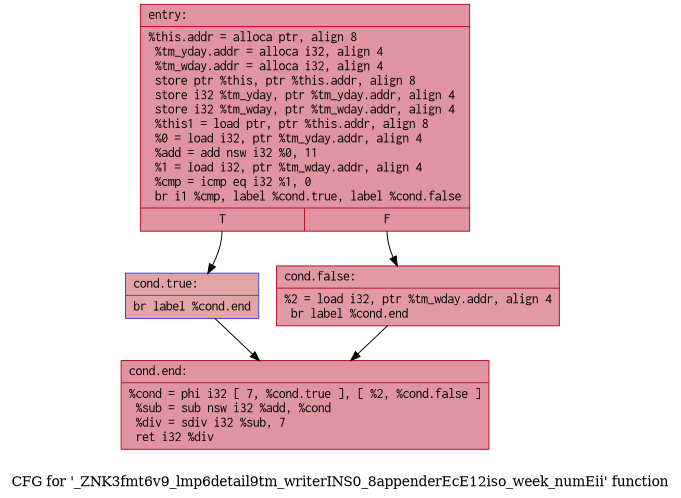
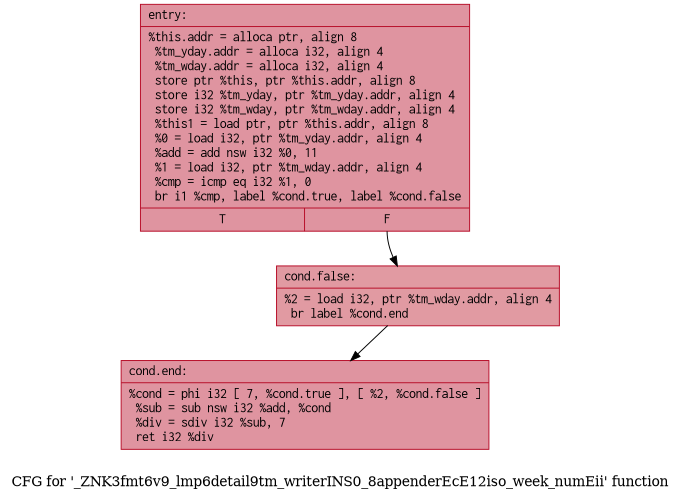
(192, 296) -> none
